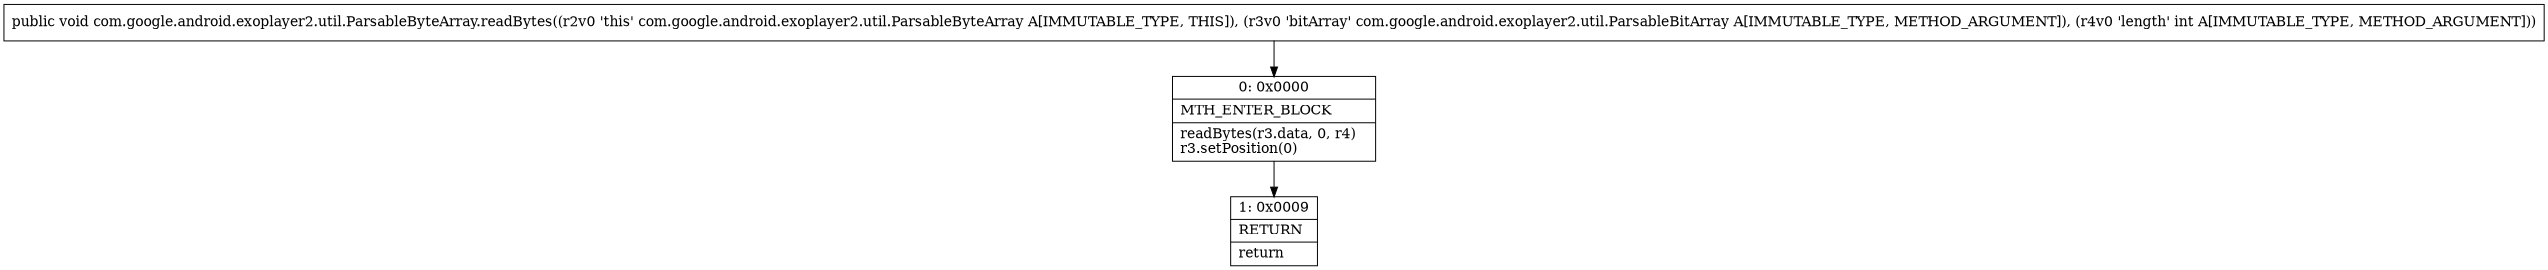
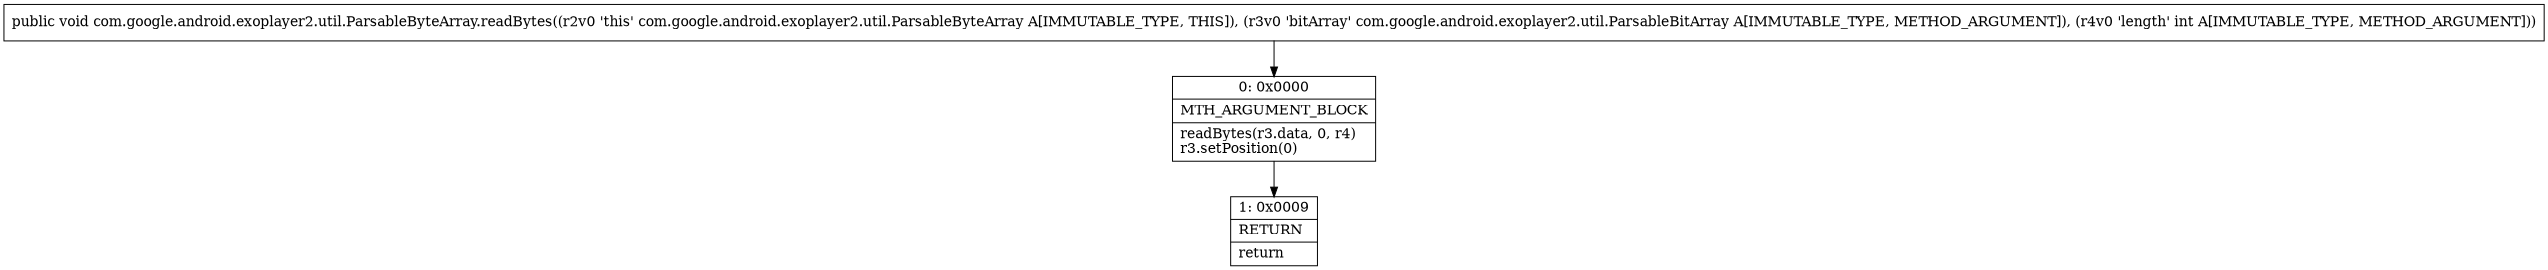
(1256, 110) -> (1274, 110)
